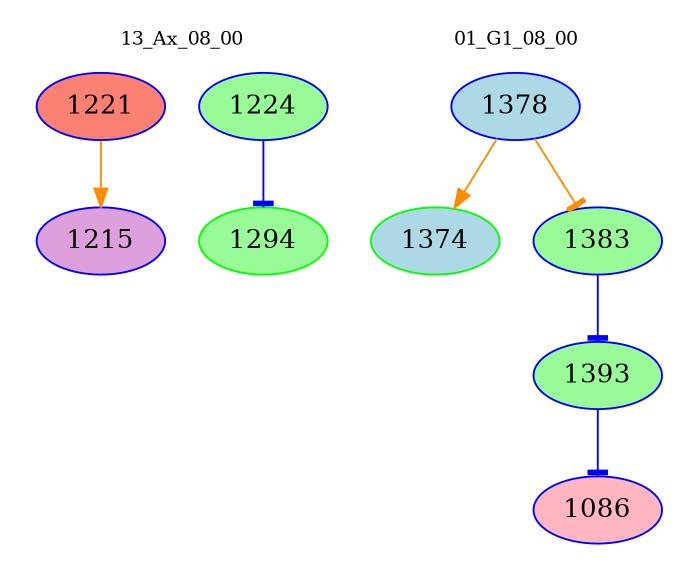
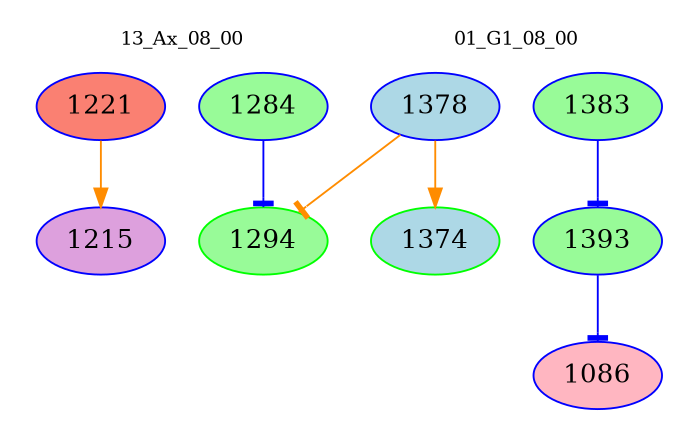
(263, 106) -> (263, 106)
(554, 169) -> (370, 158)
